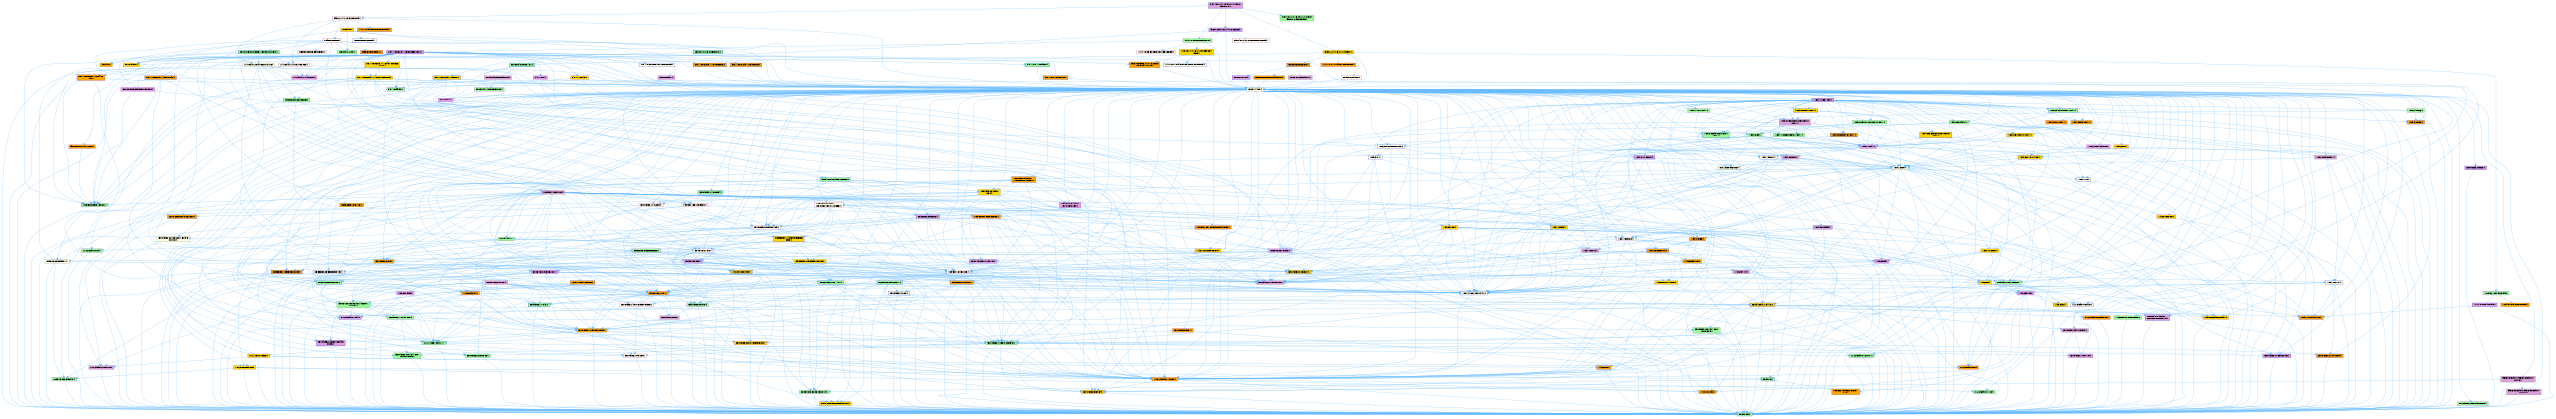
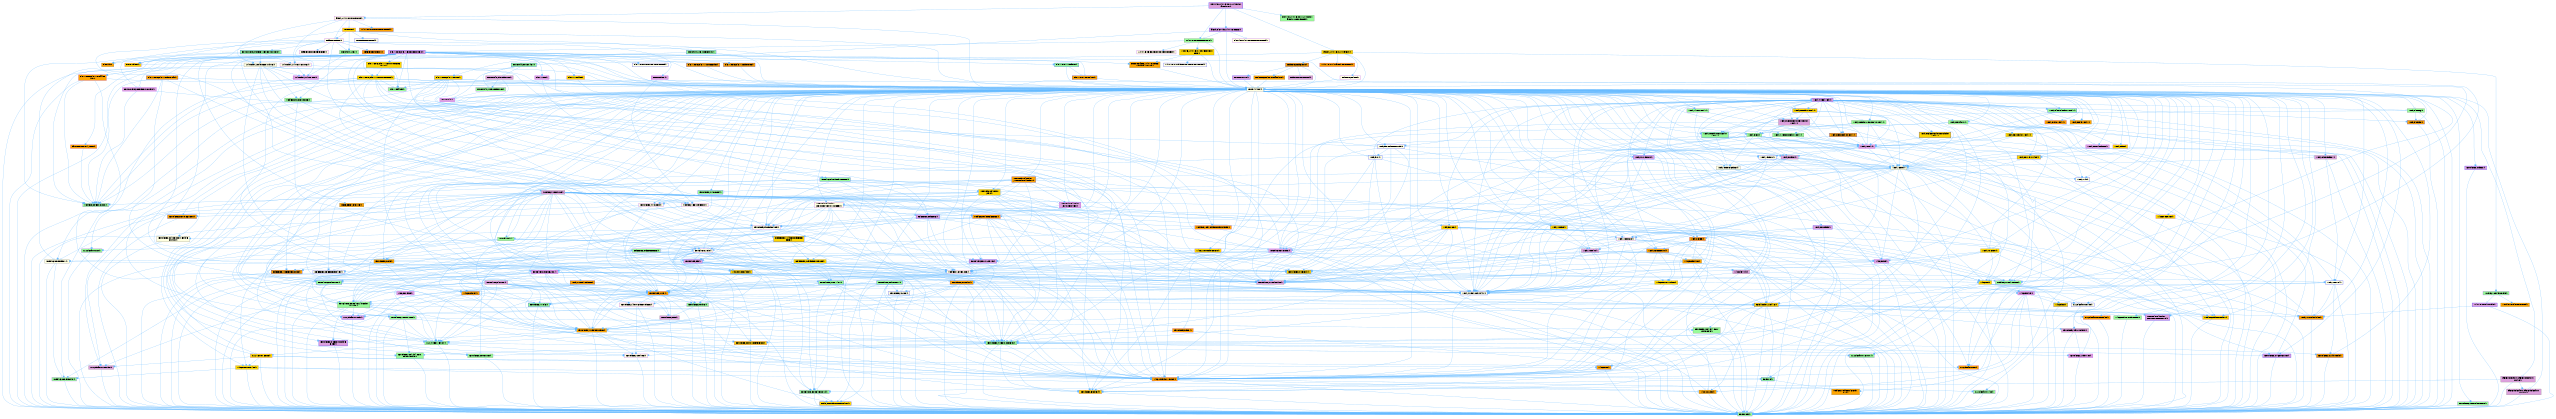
(1300, 78) -> (1301, 78)
